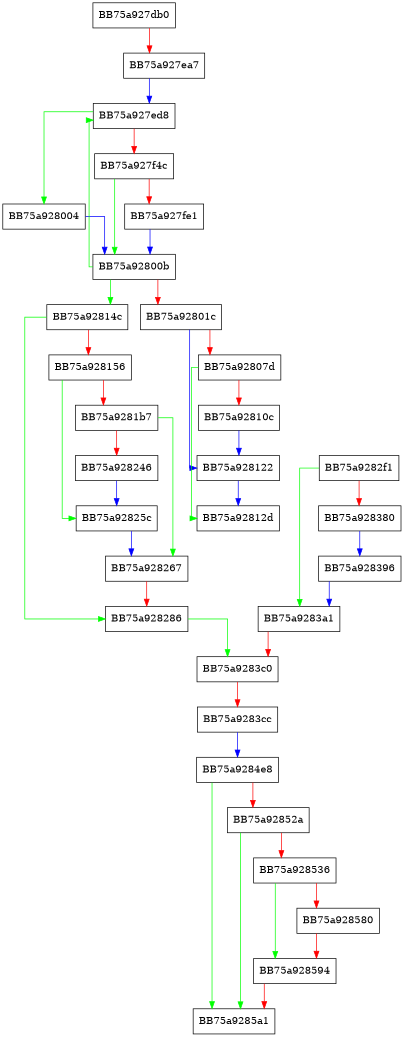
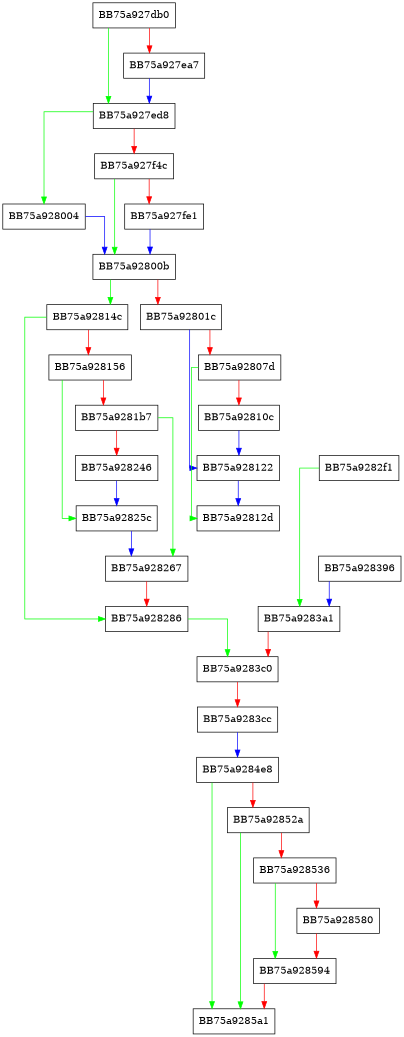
(89, 195) -> (108, 62)
(360, 518) -> none
